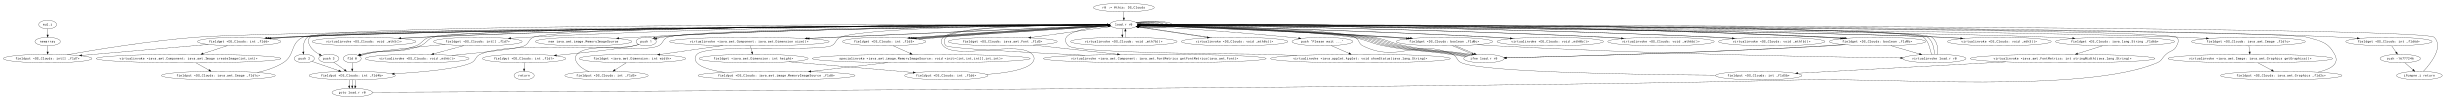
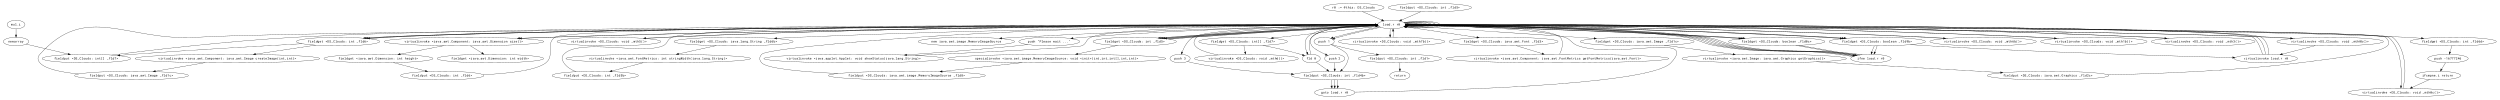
(1940, 27) -> (2421, 83)
(1700, 54) -> (2299, 50)
(621, 66) -> none
